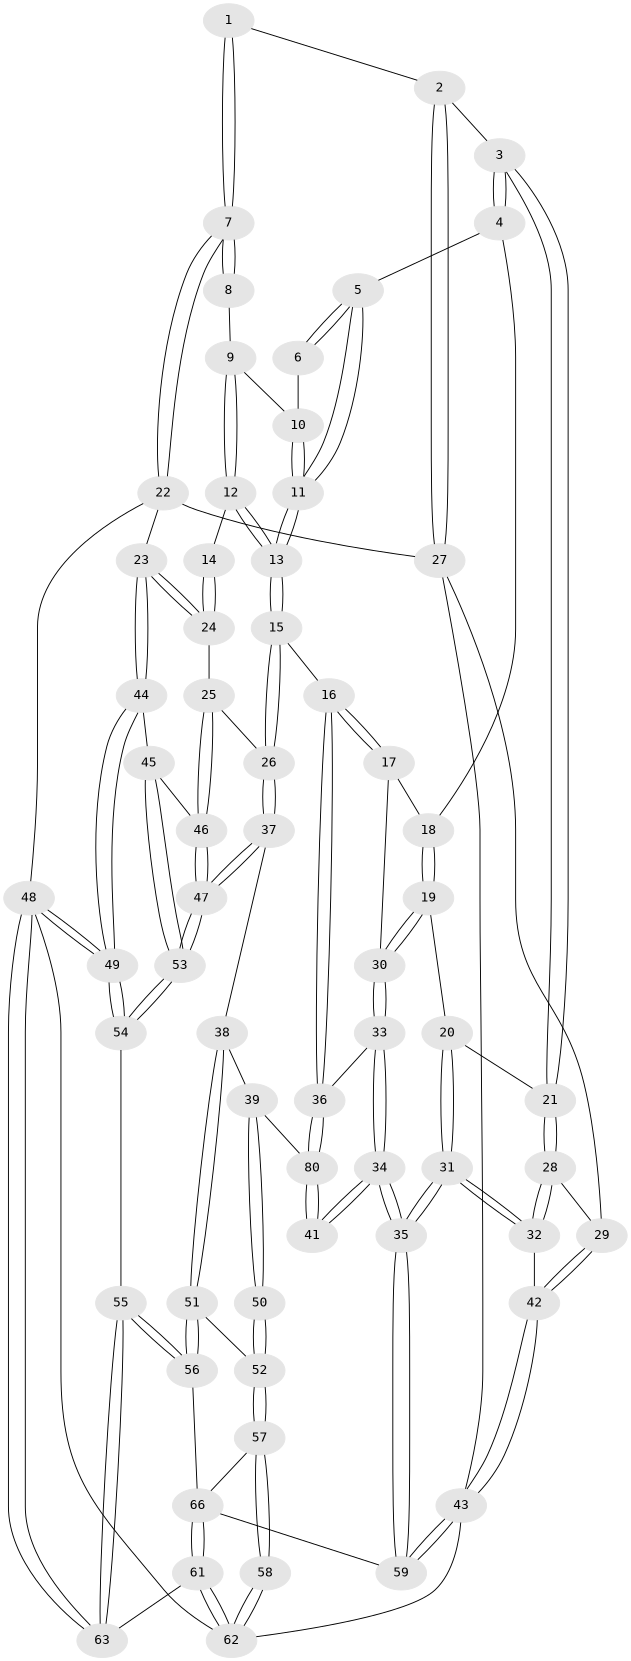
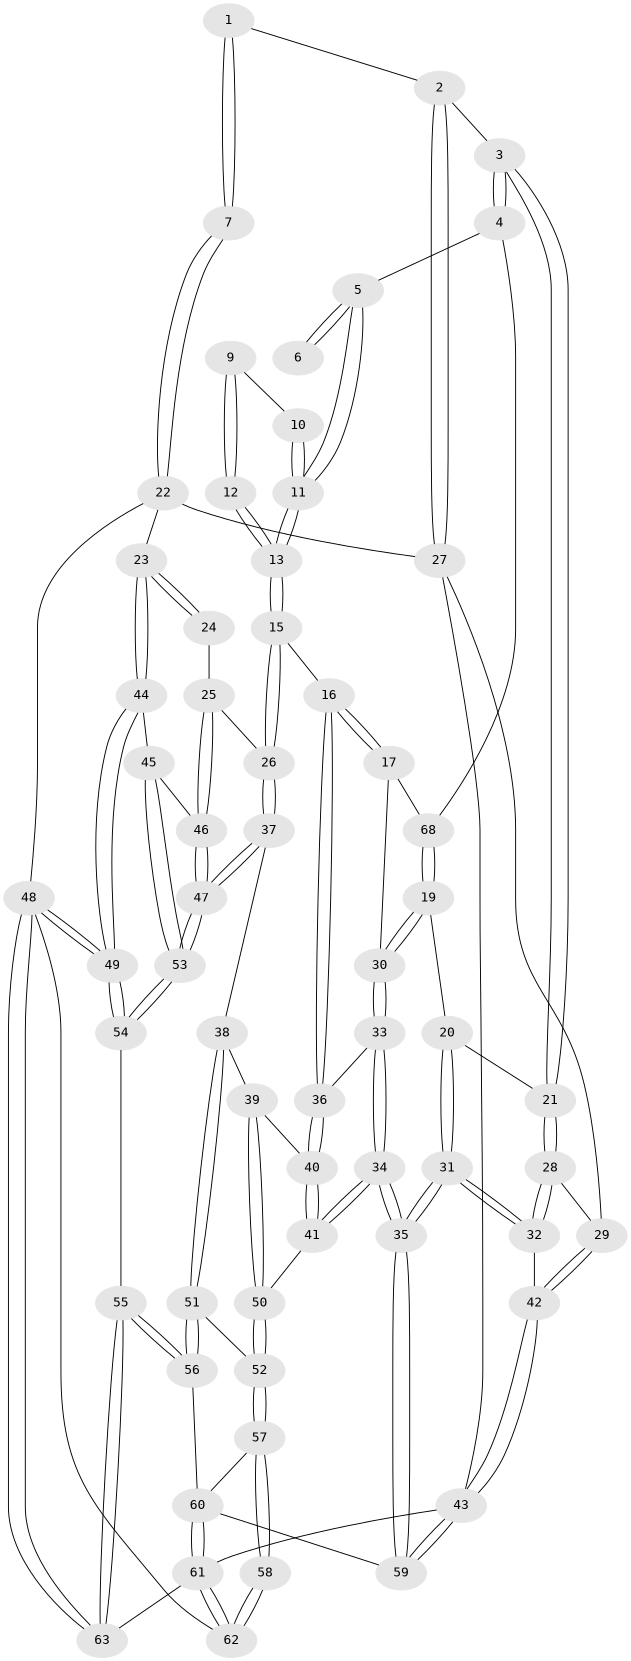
(229, 291) -> none
(298, 392) -> none
(209, 561) -> none
(428, 831) -> (428, 831)
(312, 1168) -> (312, 1168)
none -> (286, 1269)
(198, 1506) -> (198, 1506)
(384, 1613) -> (326, 1531)
